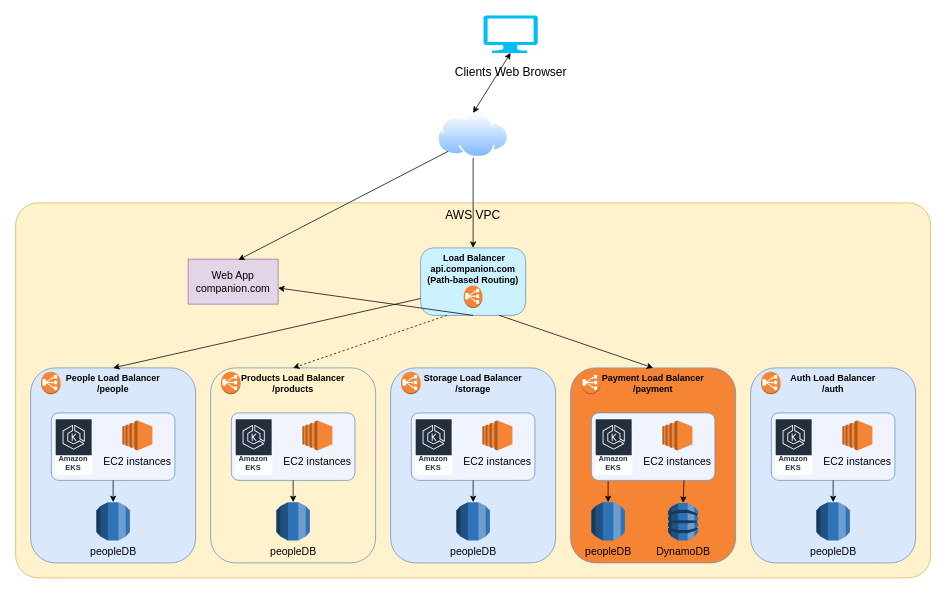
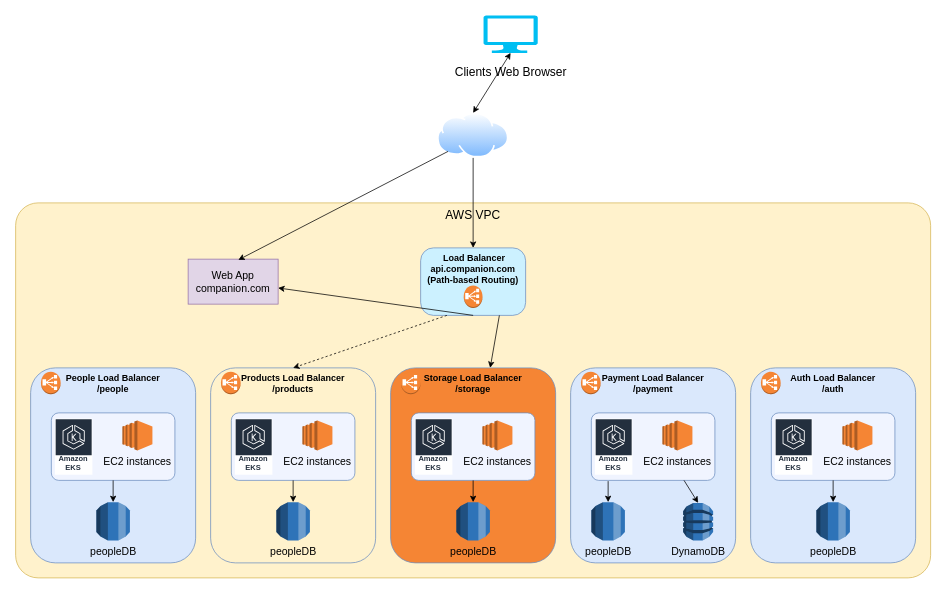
(269, 333) -> none
(573, 341) -> (495, 339)
(473, 384) -> (473, 384)
(653, 384) -> (653, 384)
(683, 522) -> (698, 522)
